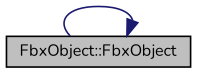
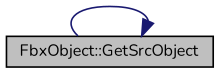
(99, 52) -> (110, 52)
